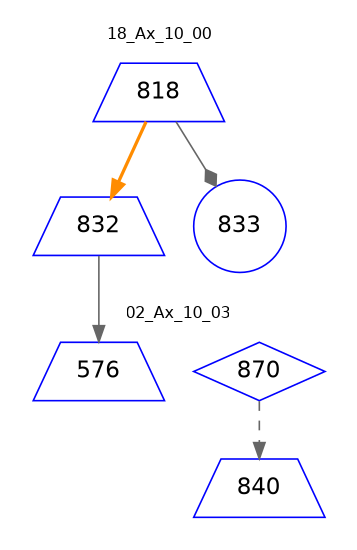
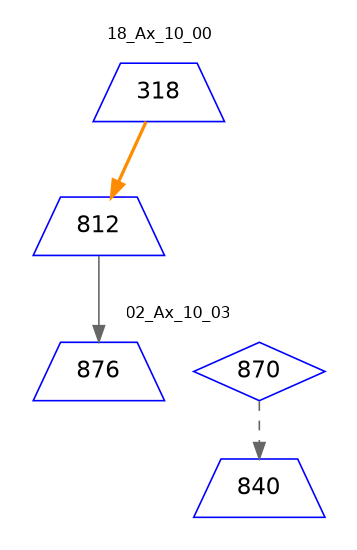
(159, 92) -> (159, 92)
(99, 226) -> (99, 226)
(240, 226) -> none
(99, 371) -> (99, 371)
